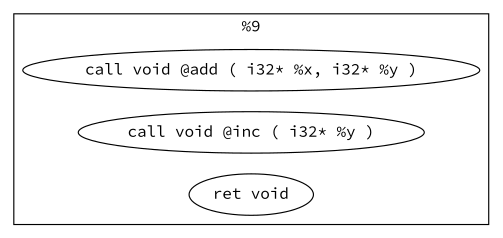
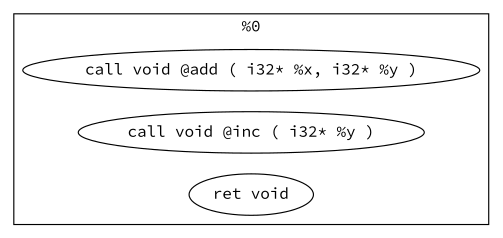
(251, 27) -> (251, 27)
